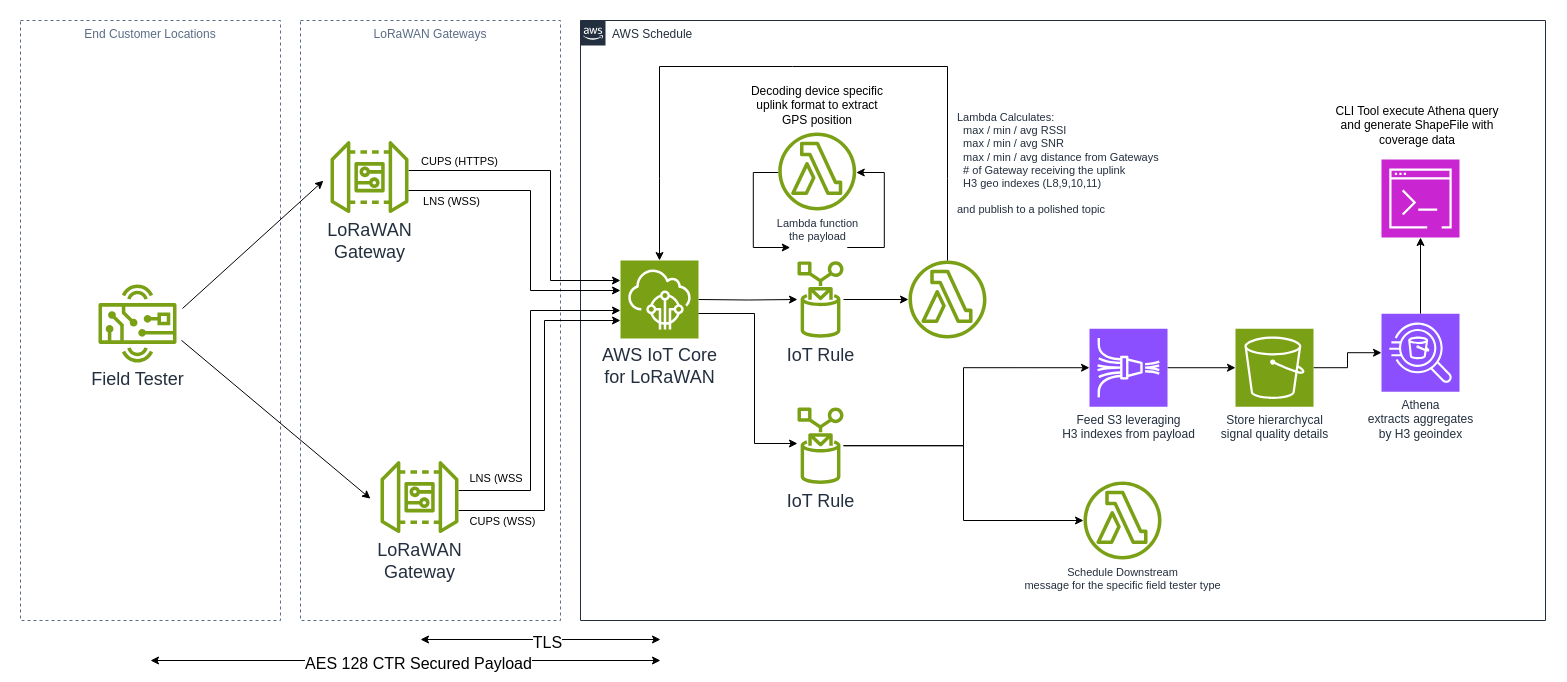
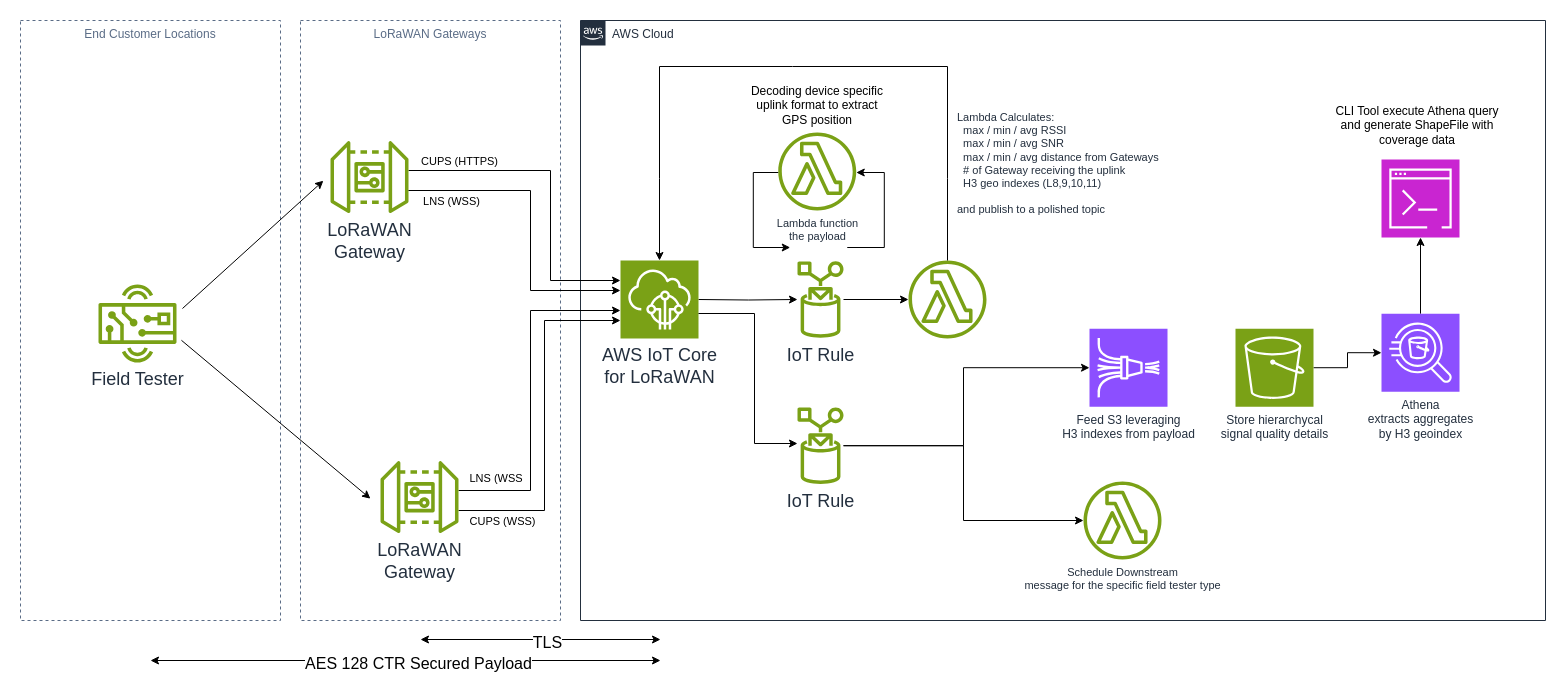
(650, 35) -> (640, 35)
(1198, 368) -> none
